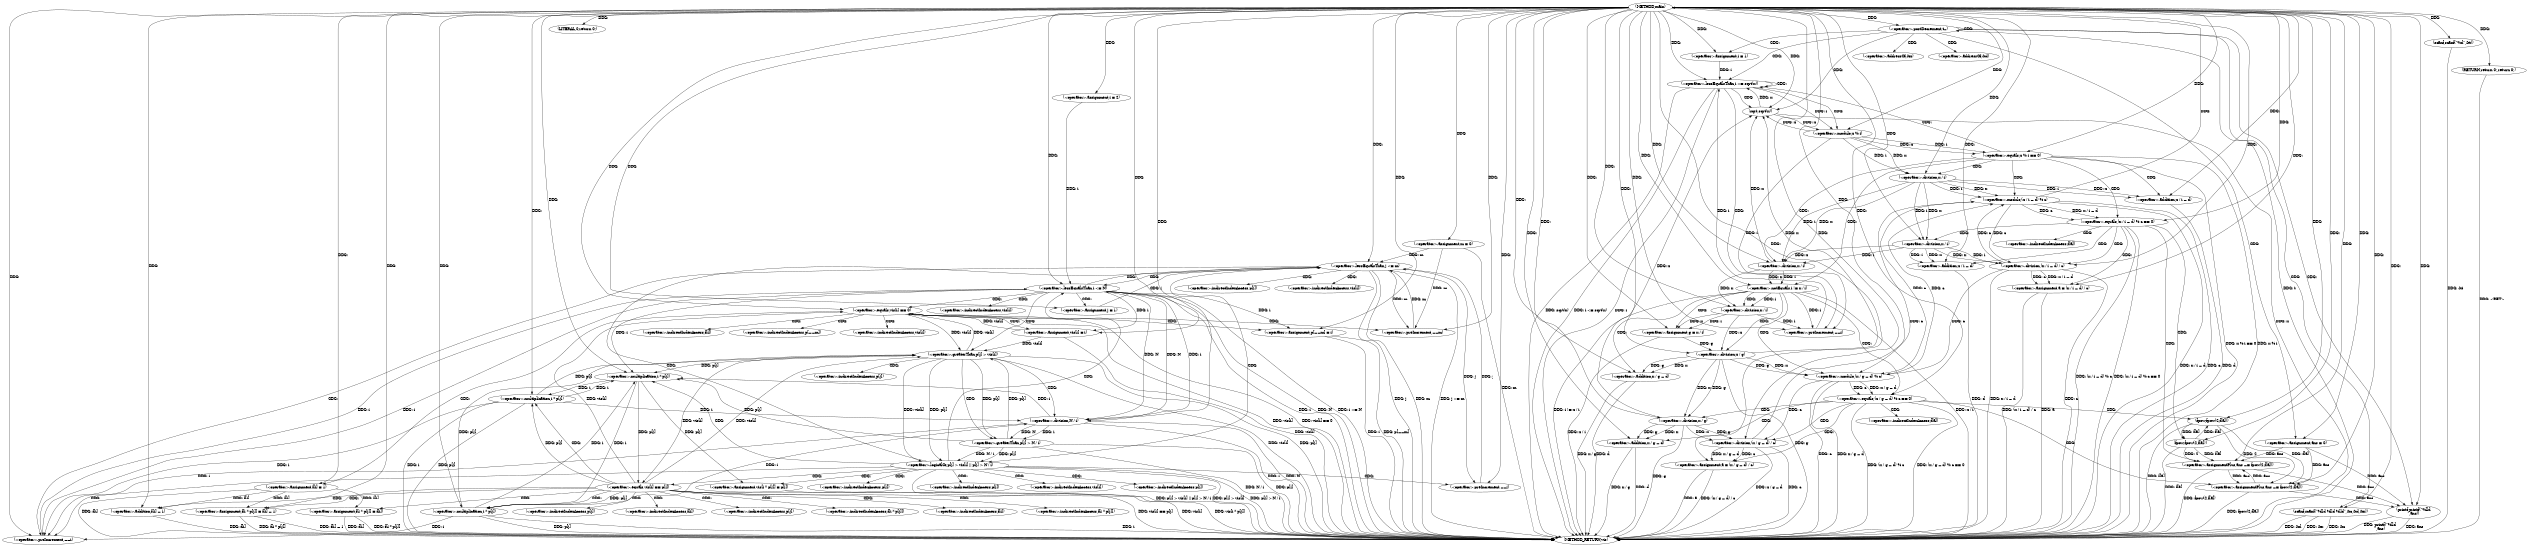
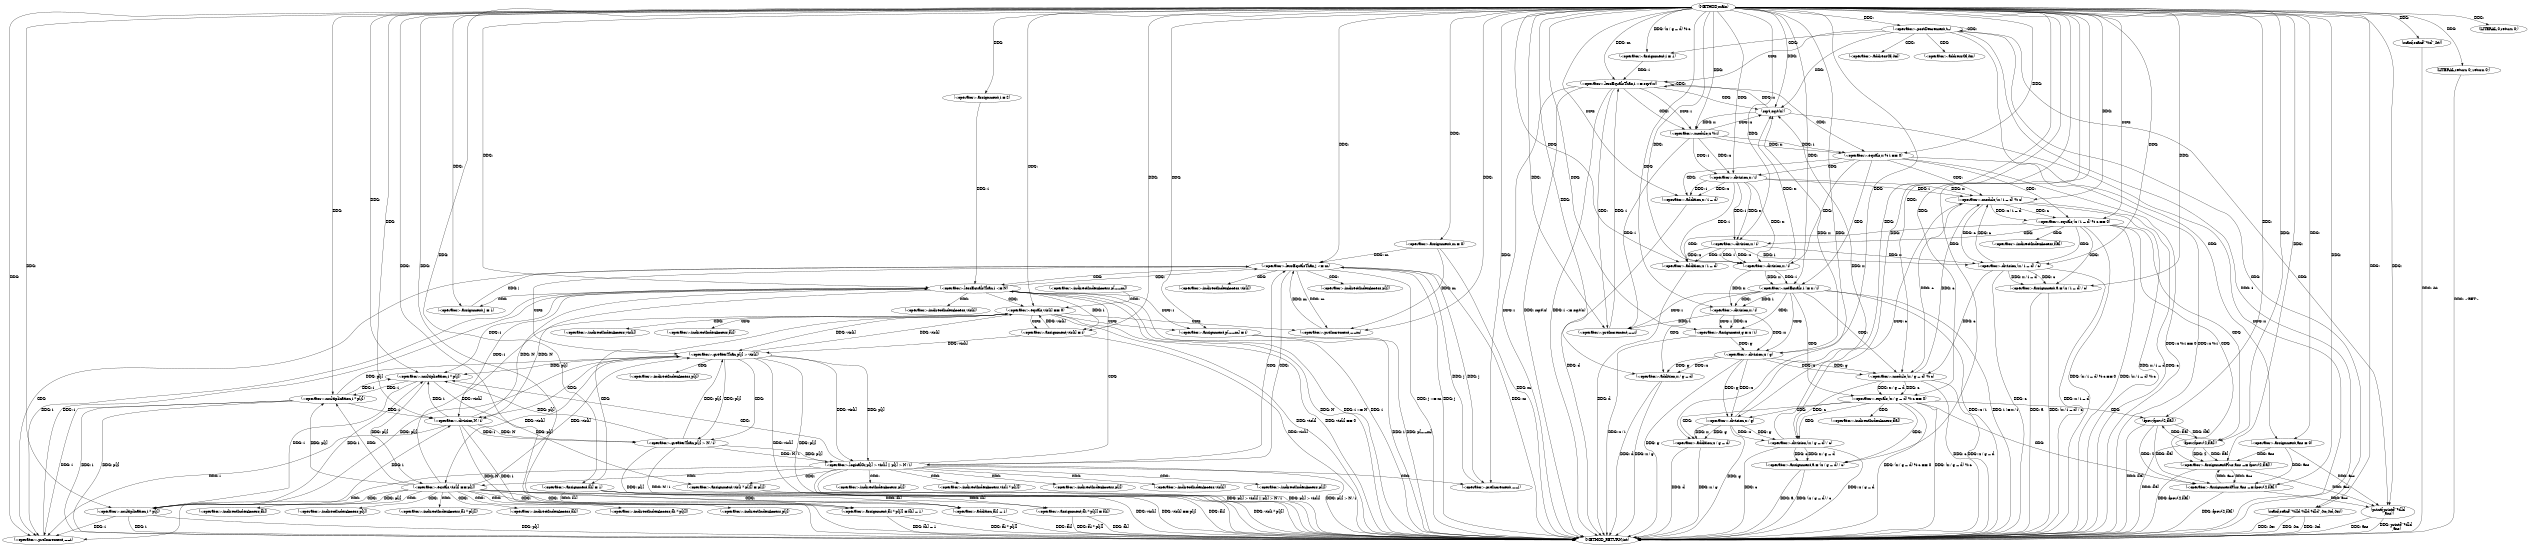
(2077, 17) -> (2102, 27)
(1703, 29) -> (1672, 29)
(1677, 43) -> (1623, 43)
(2489, 70) -> (2463, 70)
(1889, 114) -> (1768, 92)
(834, 321) -> (1105, 304)
(1021, 324) -> (796, 272)
none -> (979, 487)
(1586, 540) -> (1607, 540)
